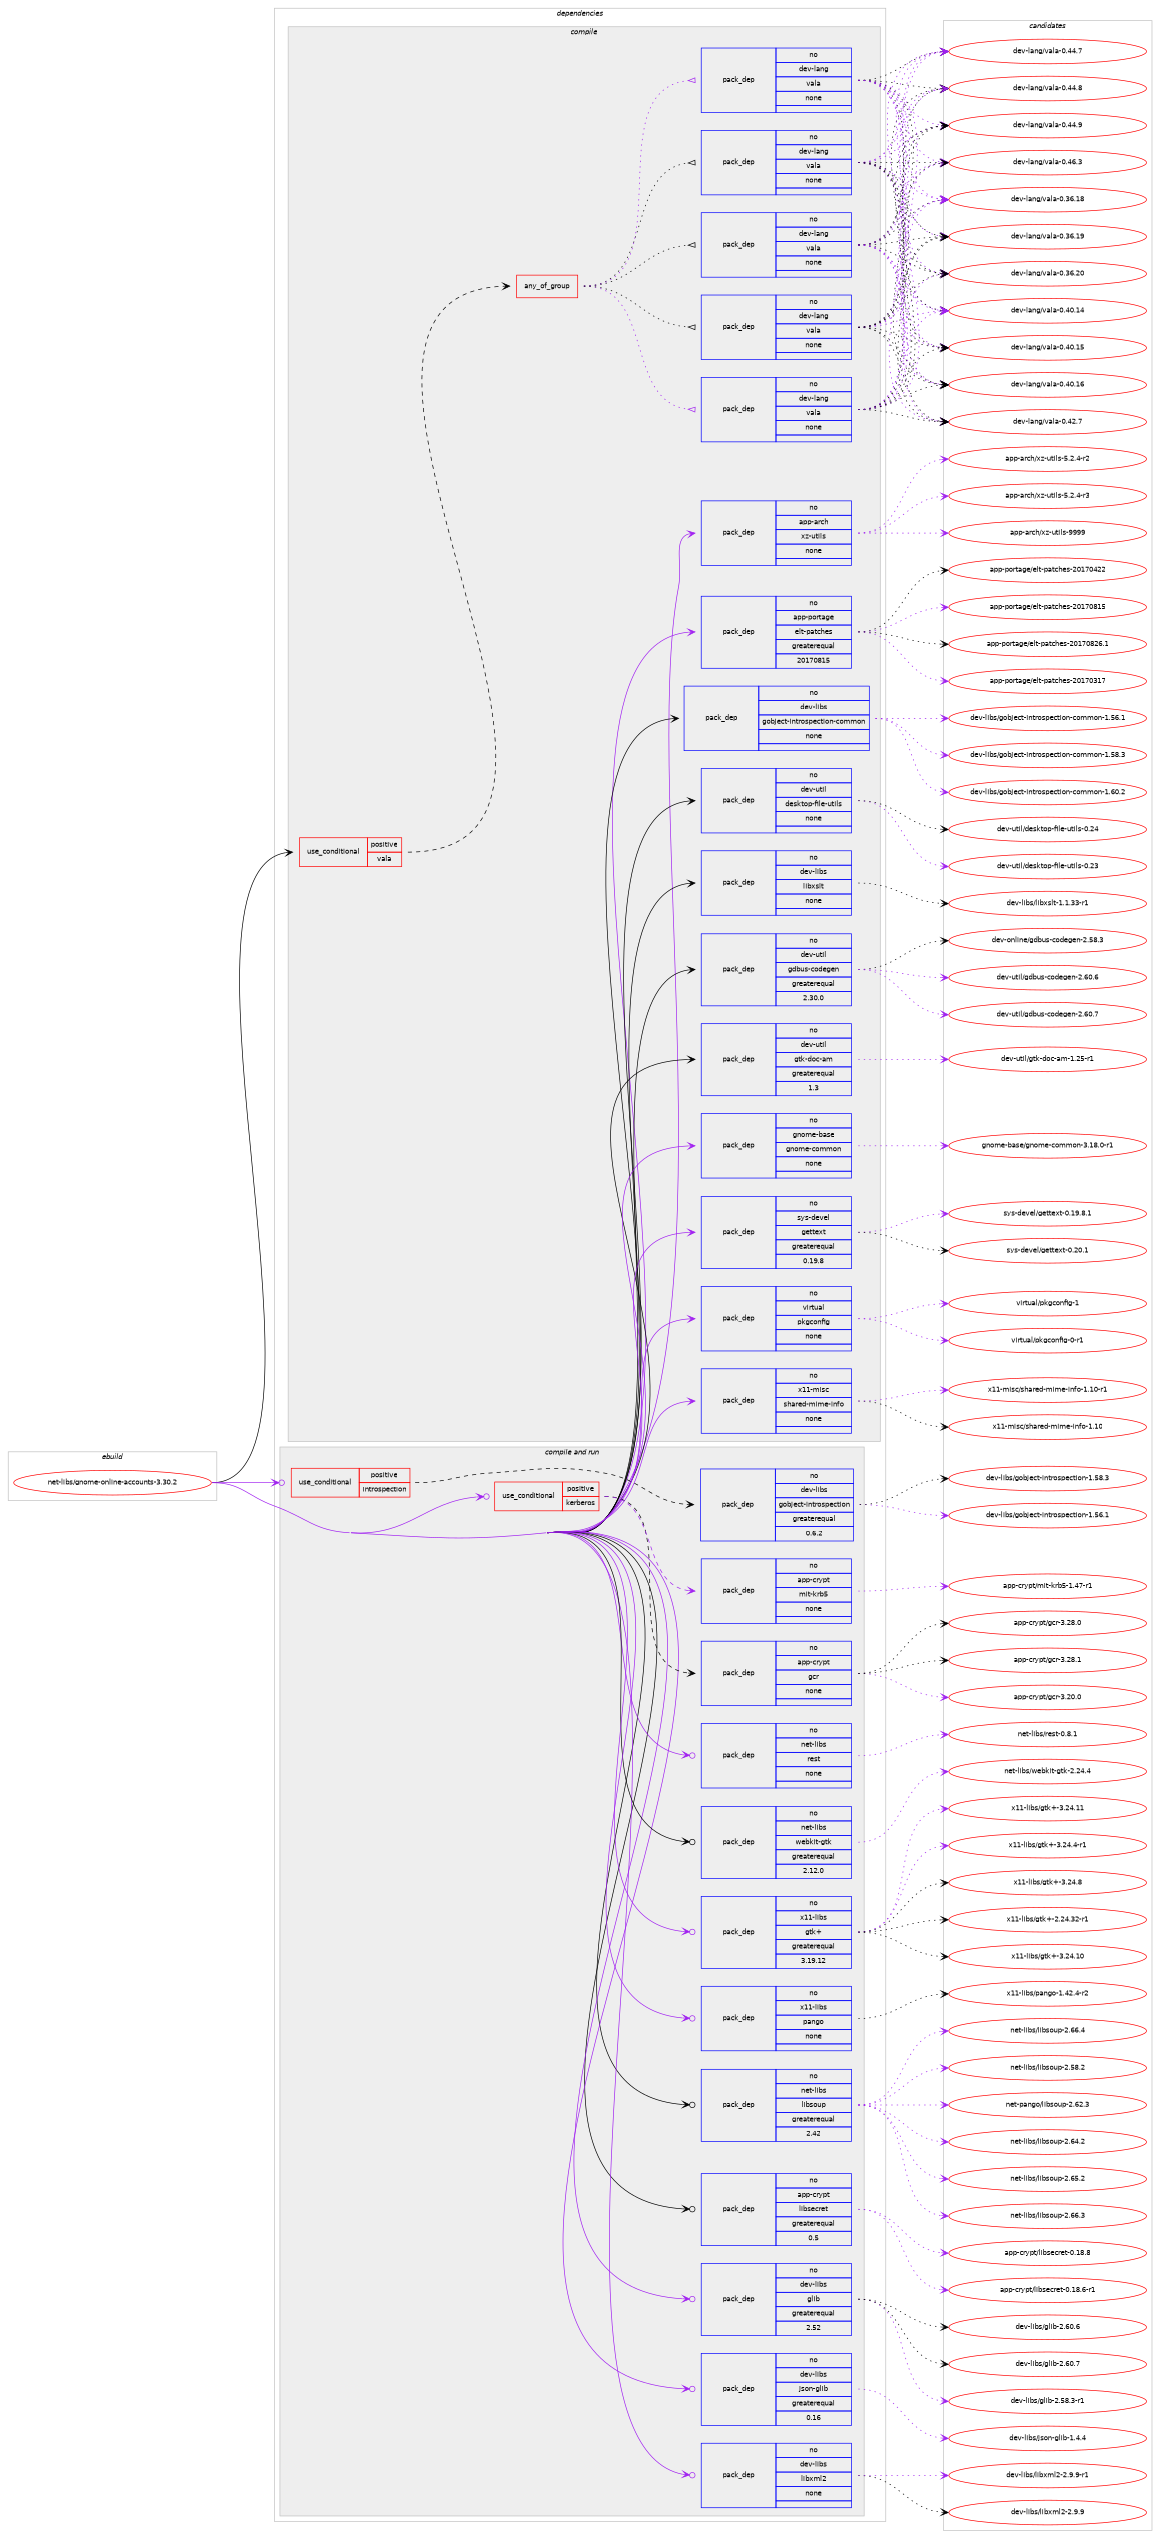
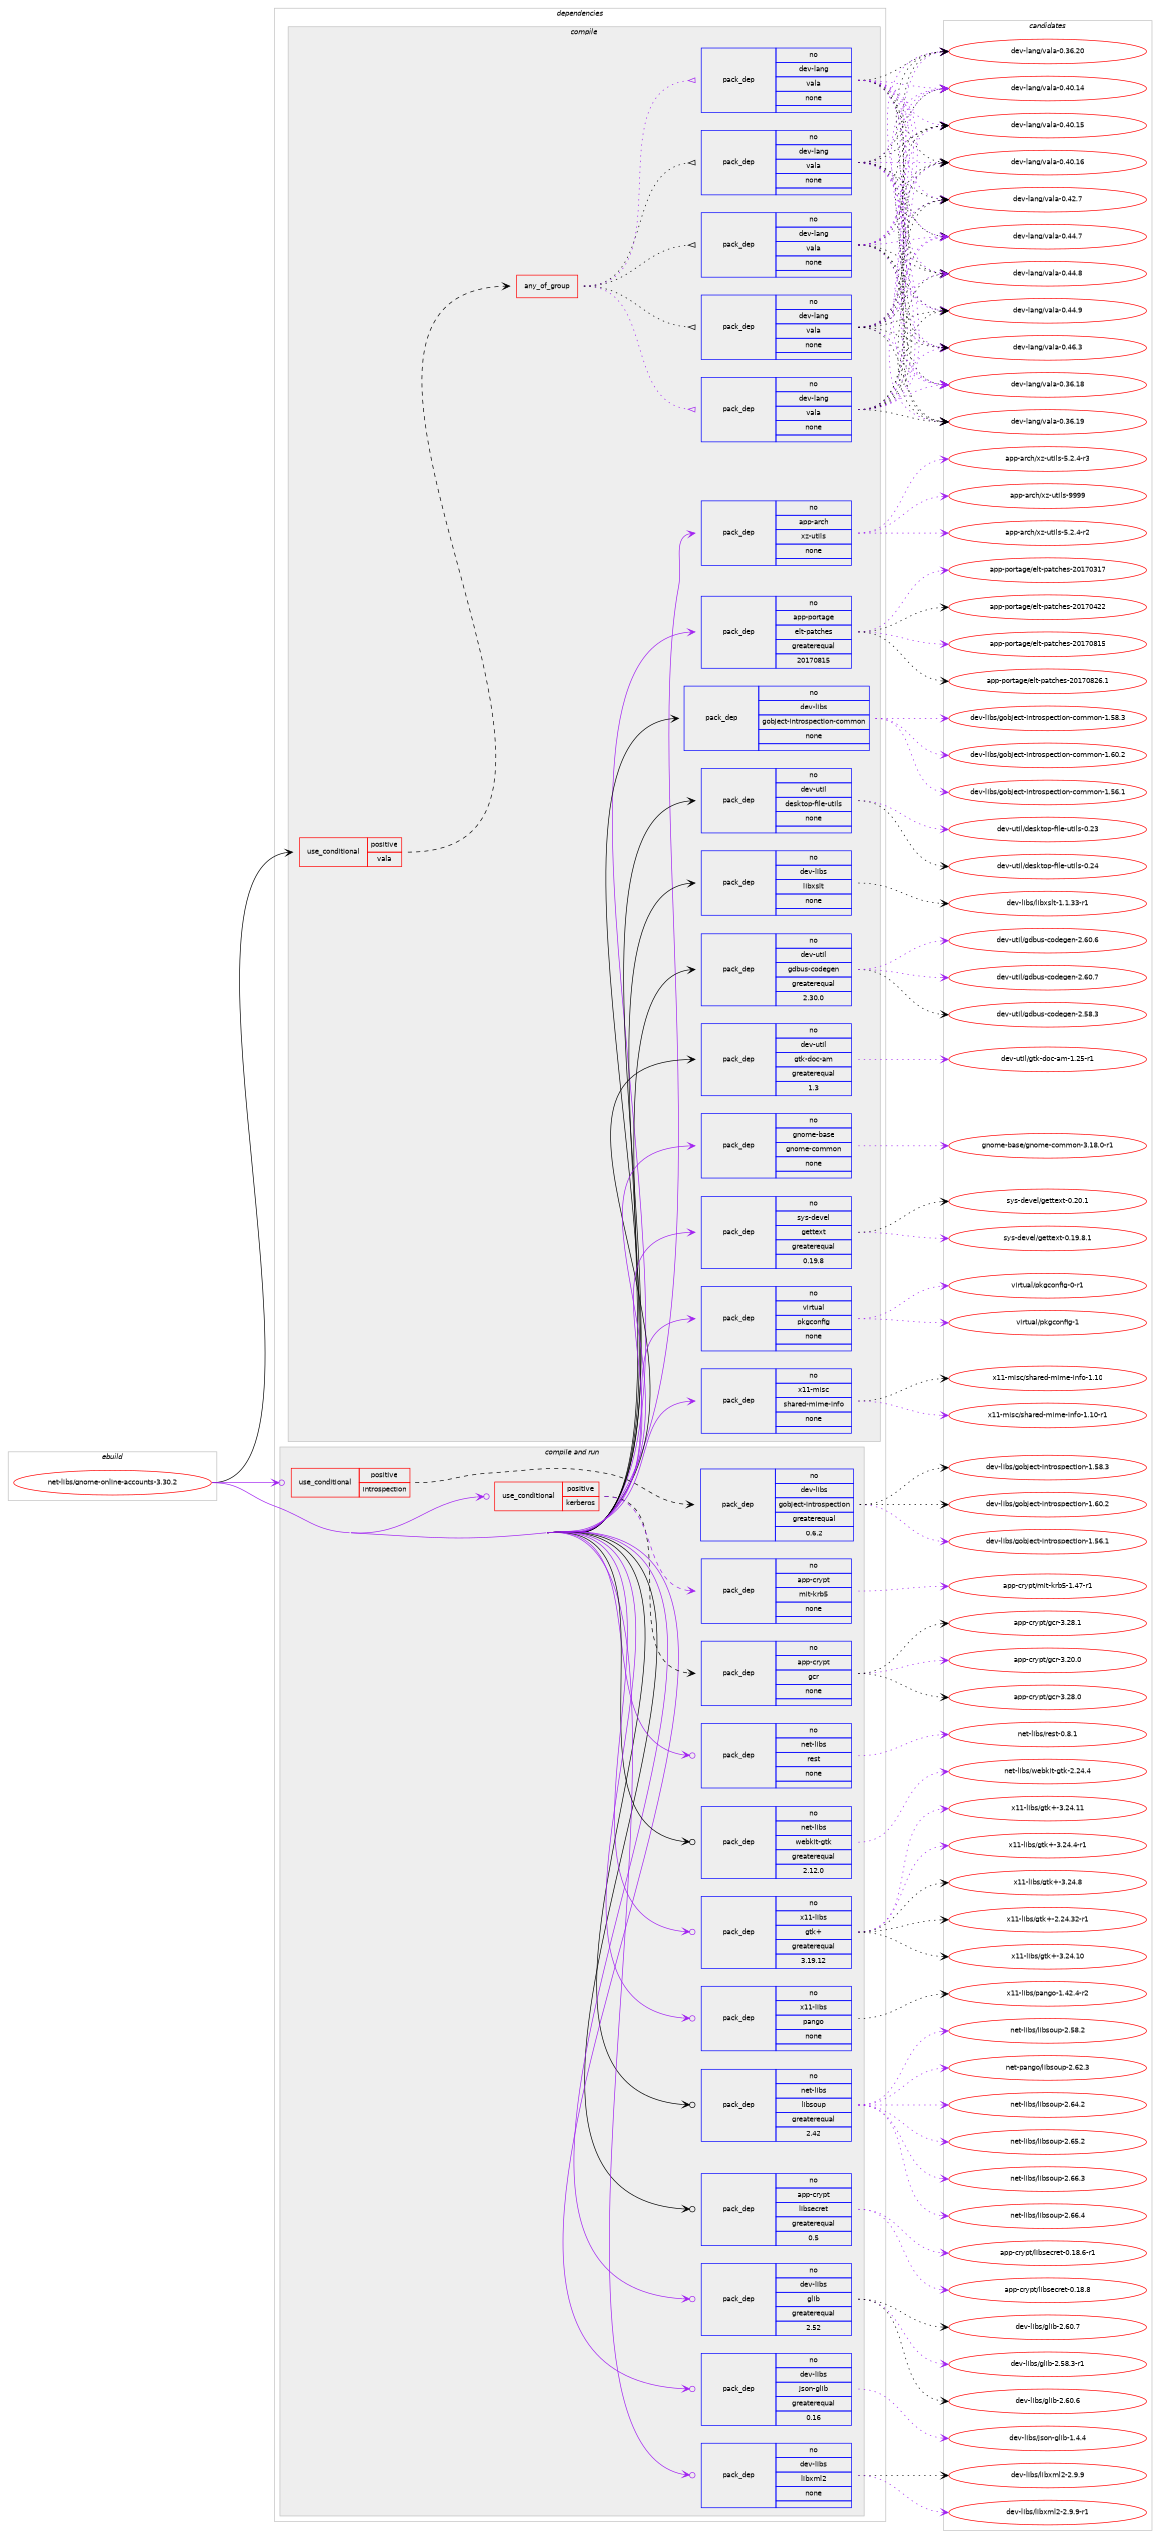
(1048, 941) -> (1048, 1015)
none -> (1048, 1505)
